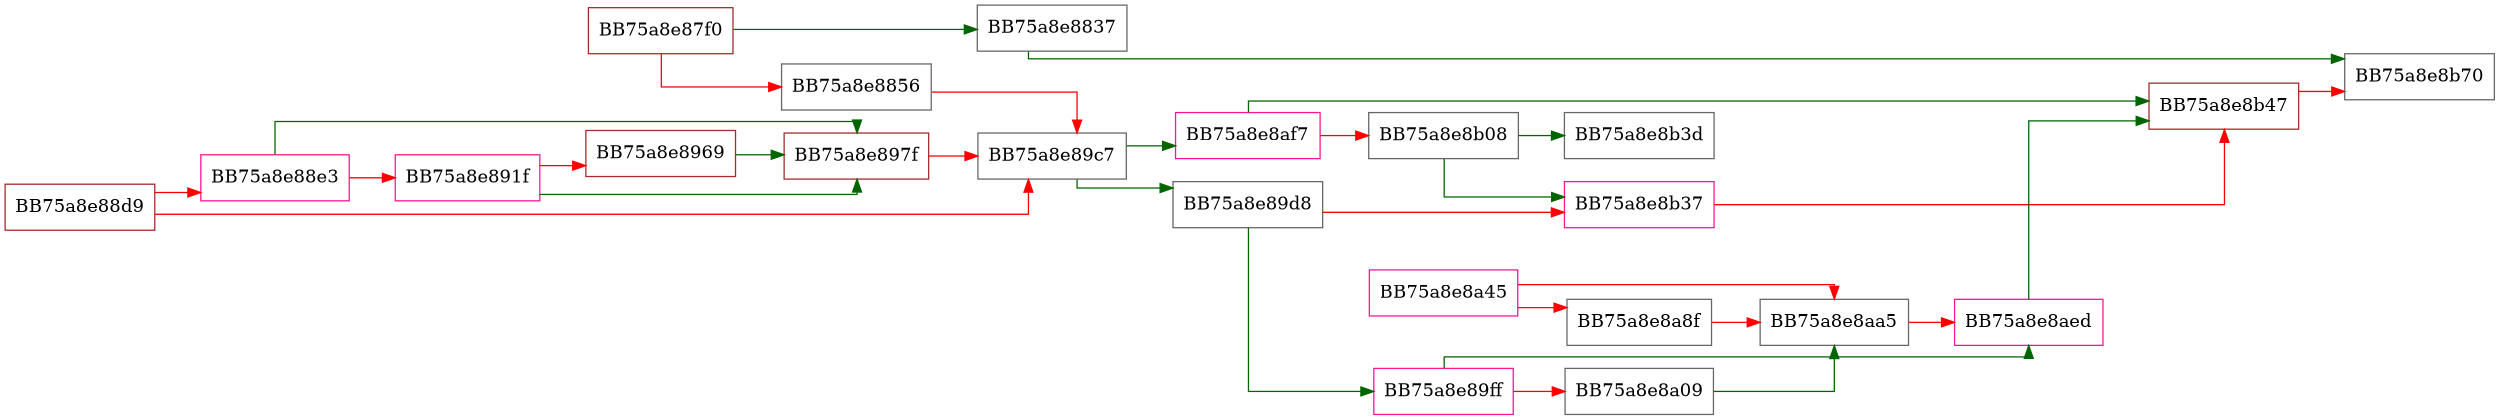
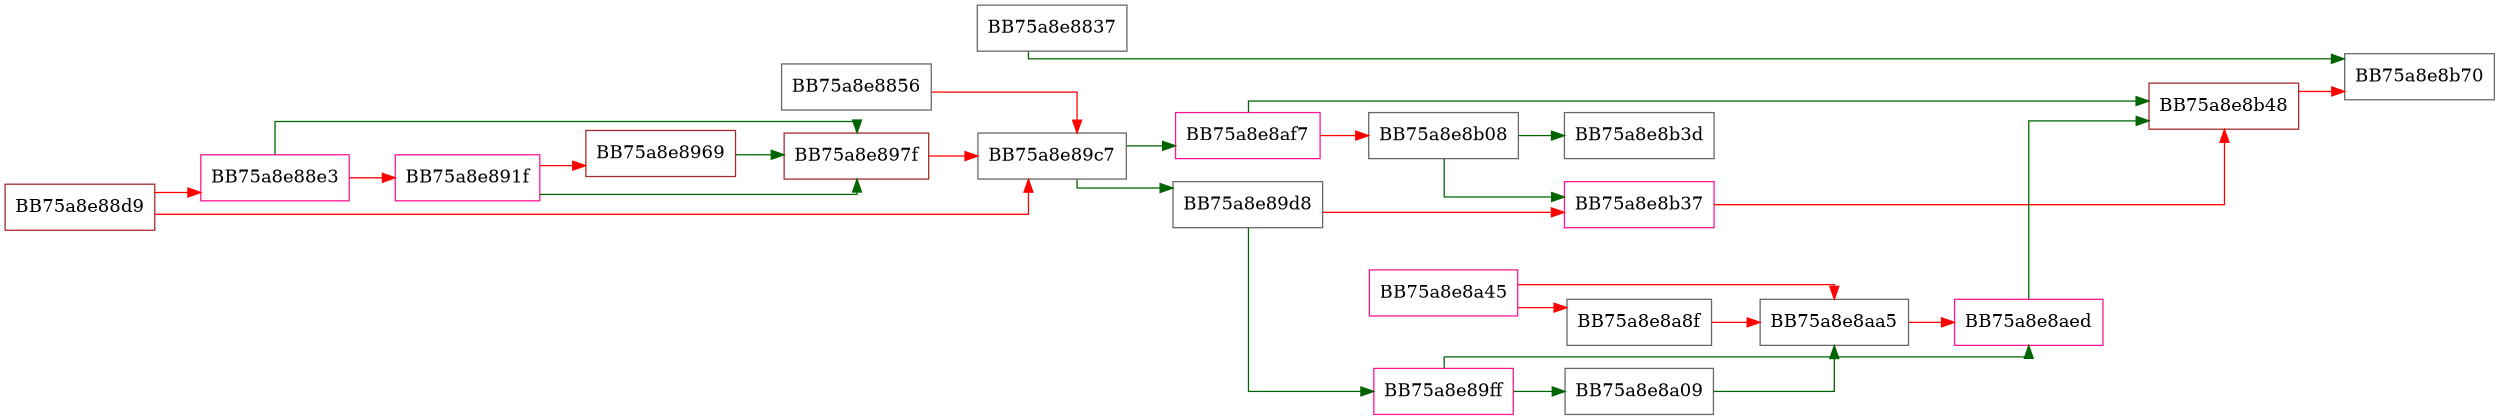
(661, 31) -> none
(2224, 106) -> (2224, 106)
(1533, 391) -> (1533, 391)
